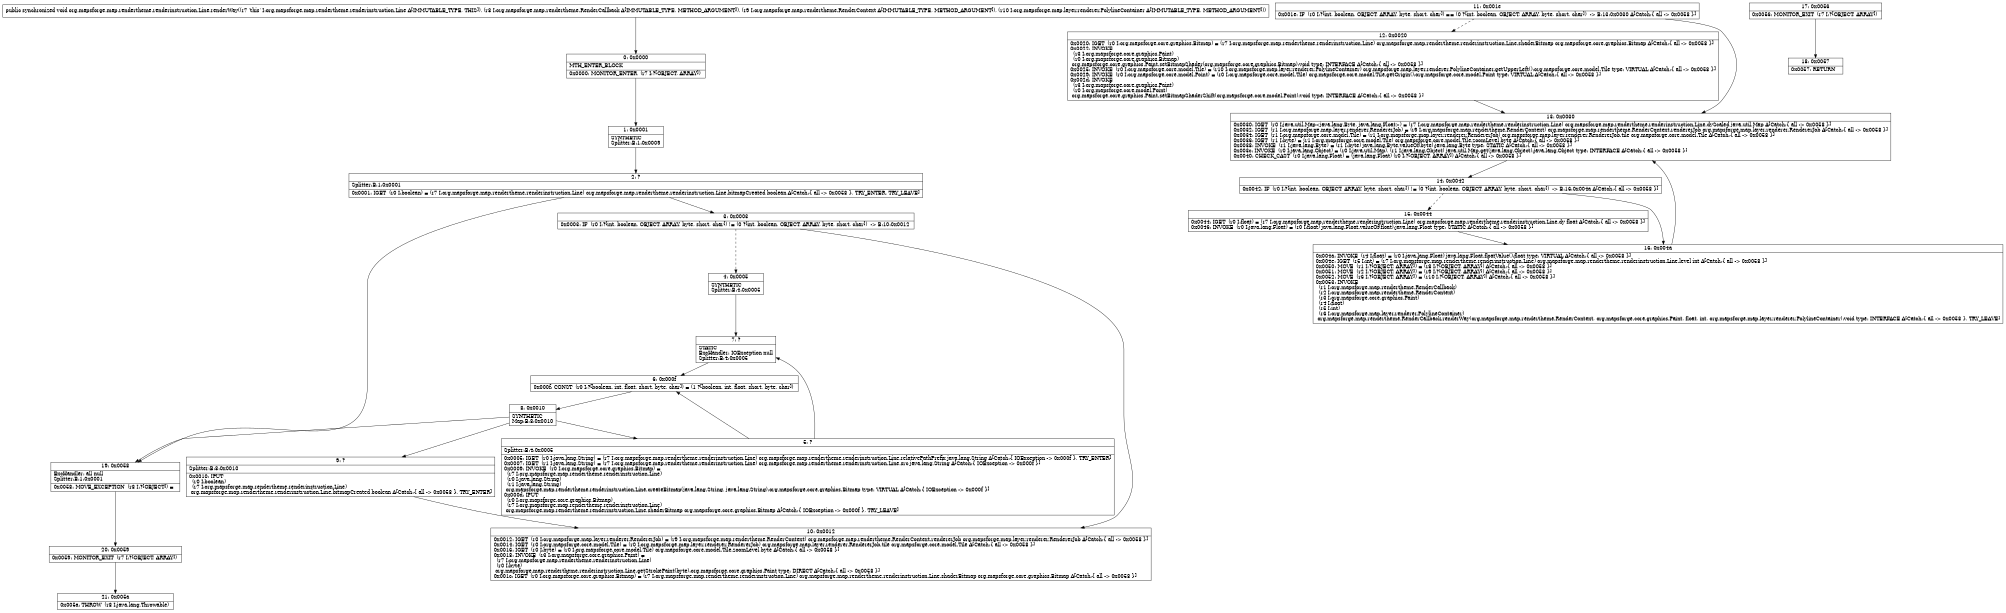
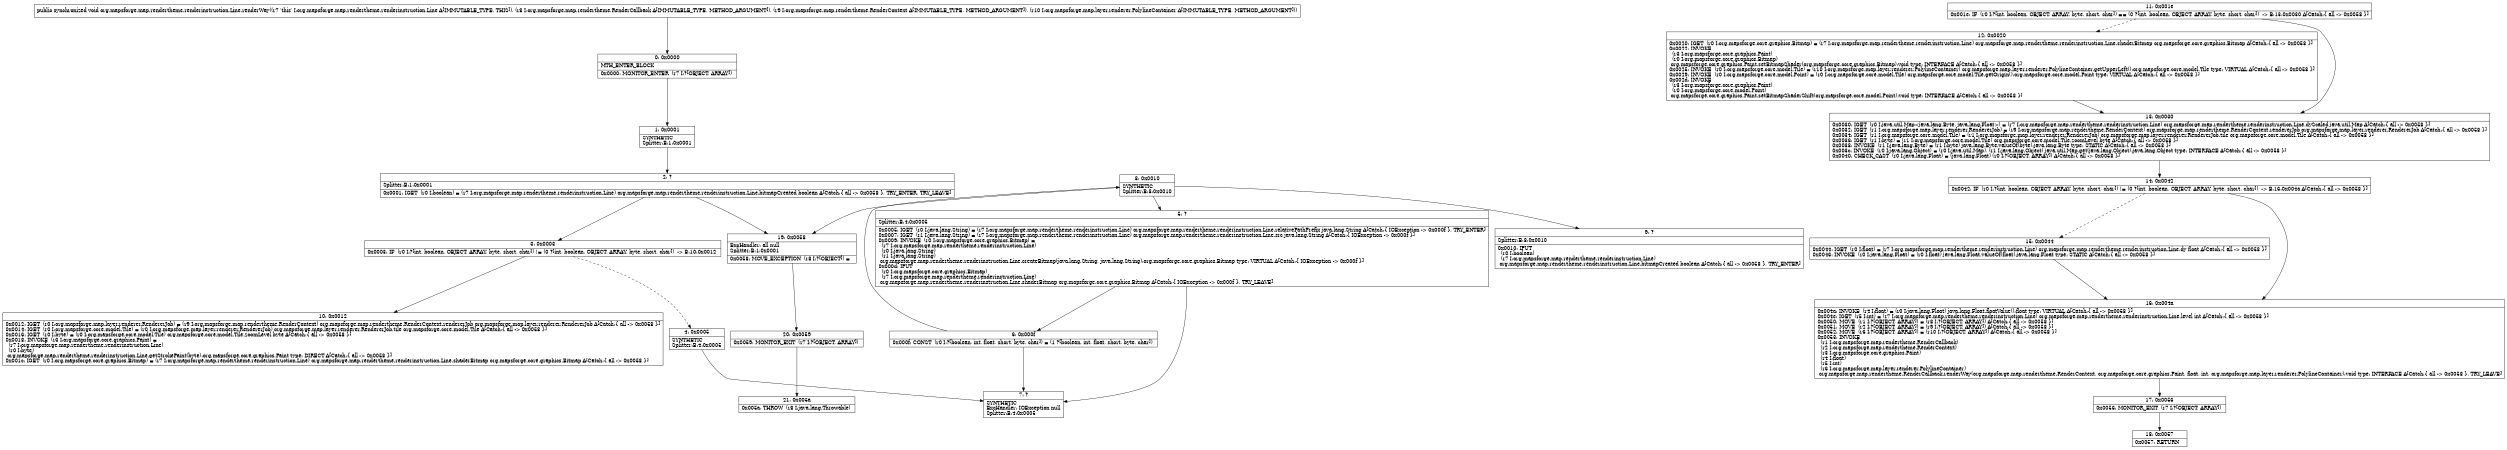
(636, 143) -> (667, 143)
(1675, 201) -> (2160, 386)
(708, 348) -> (1002, 403)
(696, 368) -> (1024, 367)
(533, 422) -> (1147, 192)
(494, 514) -> none
